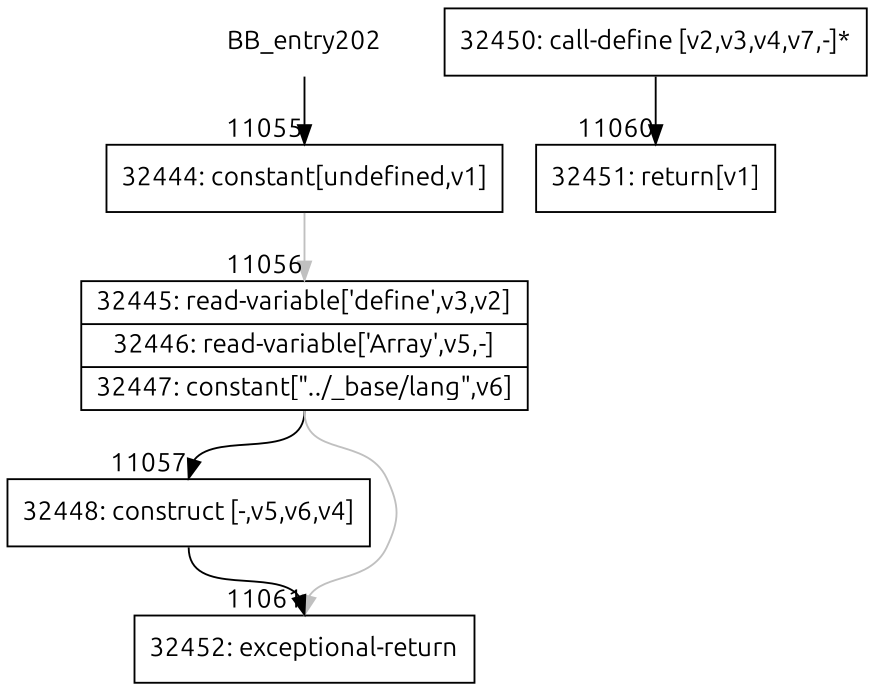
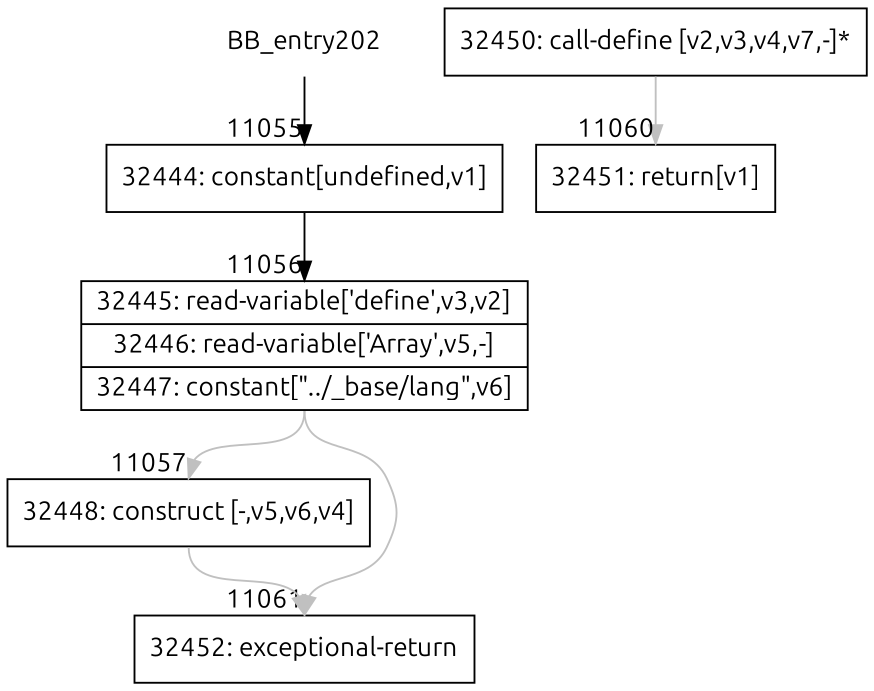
(656, 101) -> (656, 101)
(304, 237) -> (304, 237)
(256, 444) -> (256, 444)
(237, 580) -> (237, 580)
